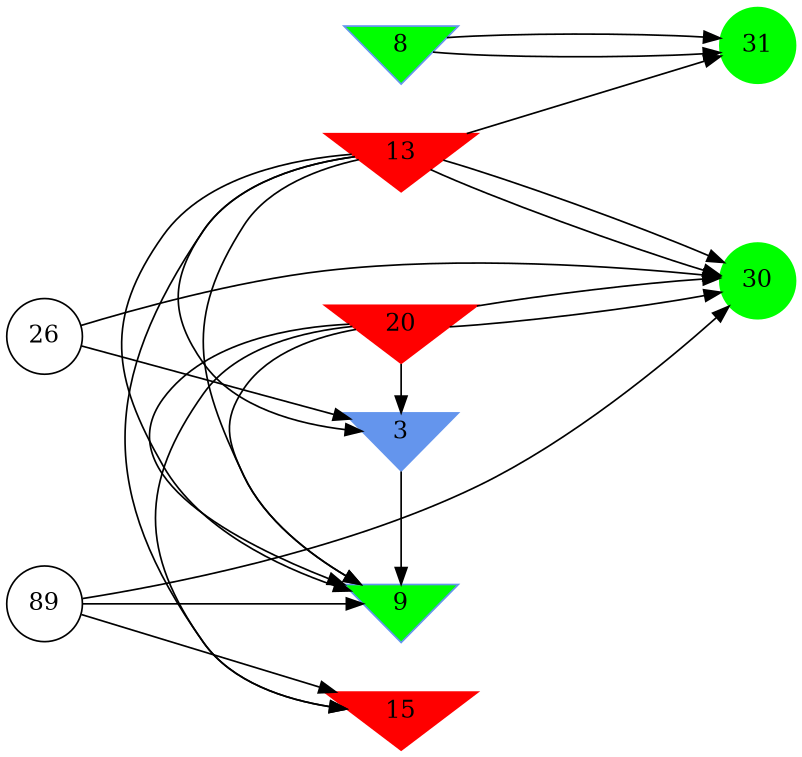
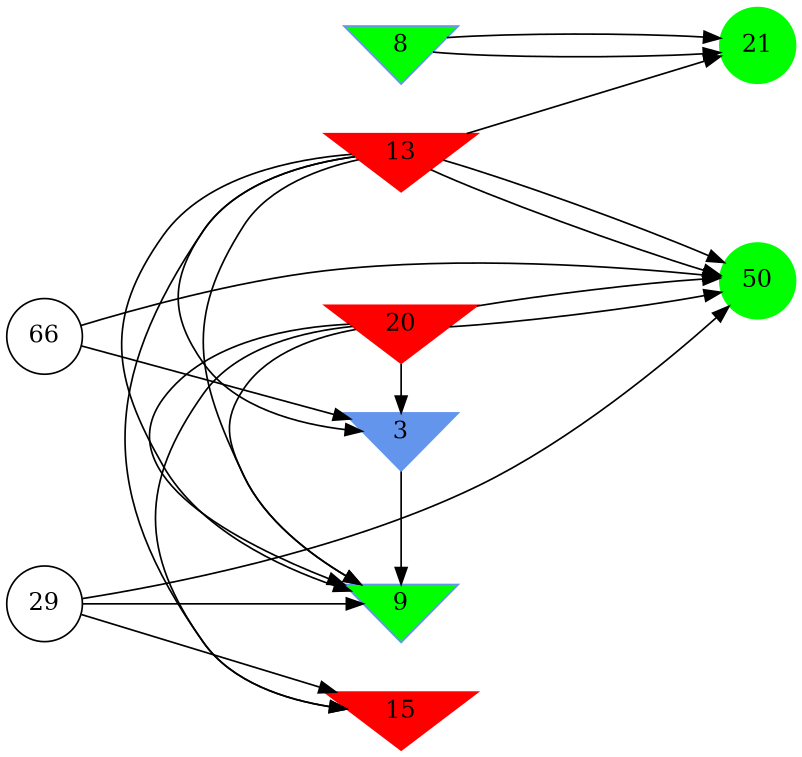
(758, 45) -> (758, 45)
(758, 281) -> (758, 281)
(45, 336) -> (45, 336)
(45, 604) -> (45, 604)
